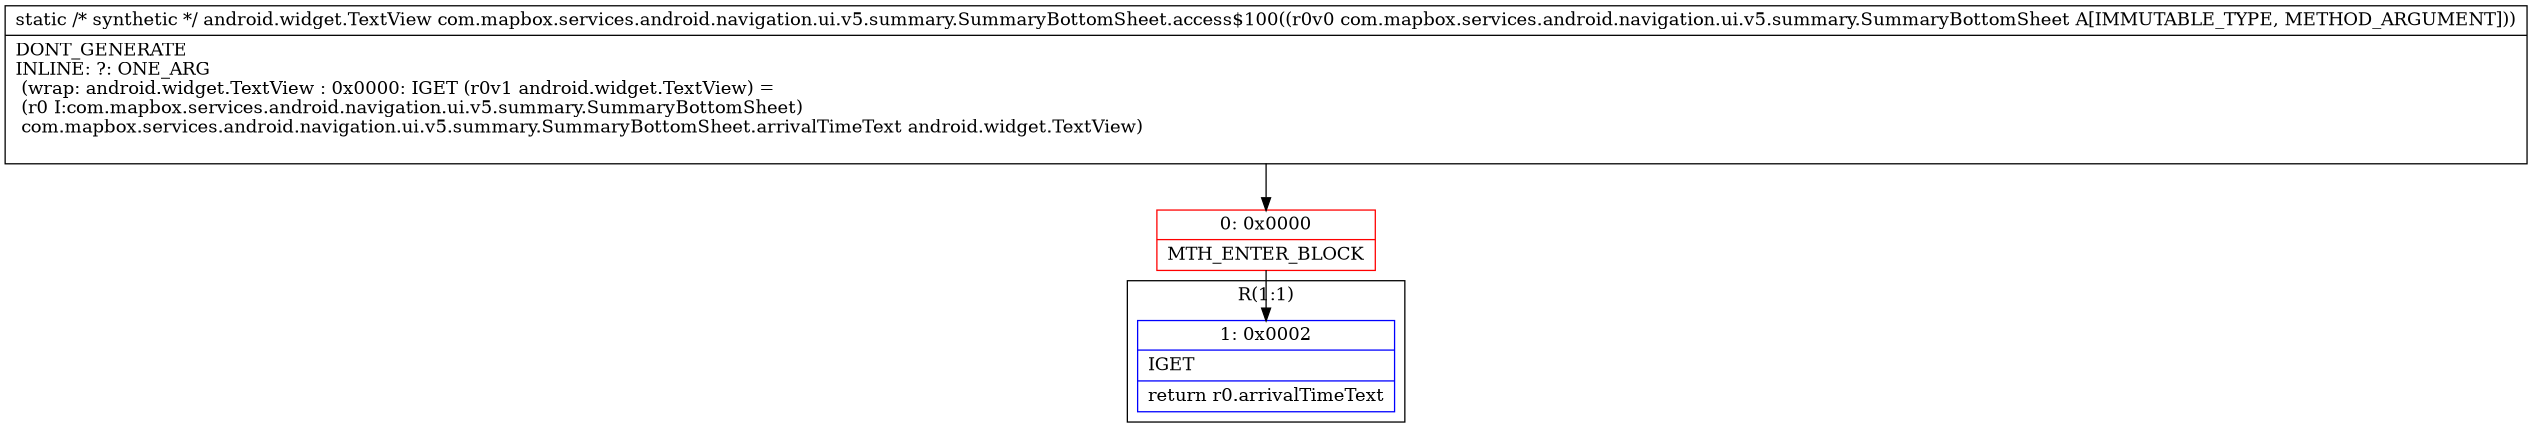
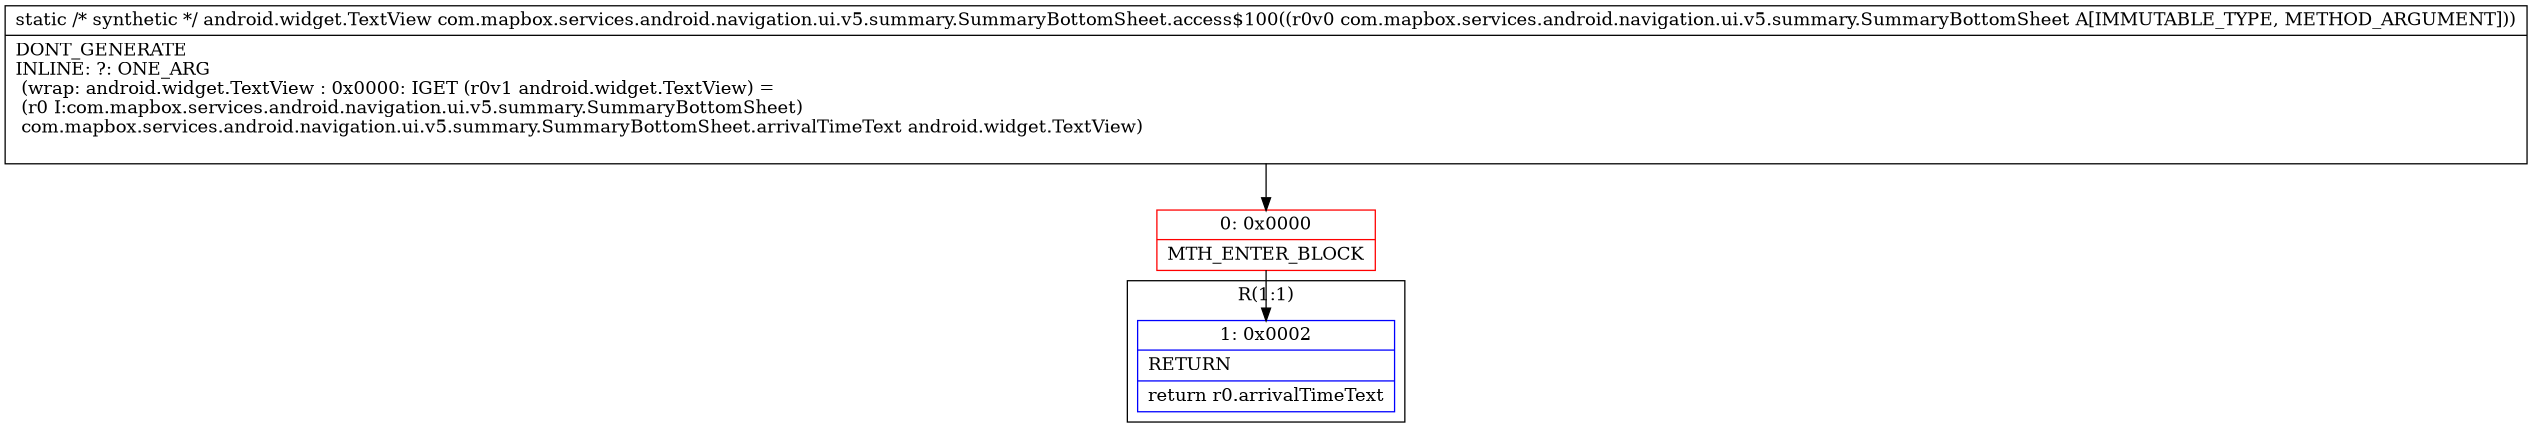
(1172, 365) -> (1190, 365)
